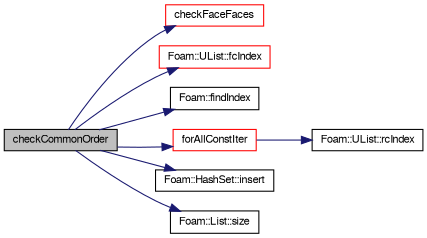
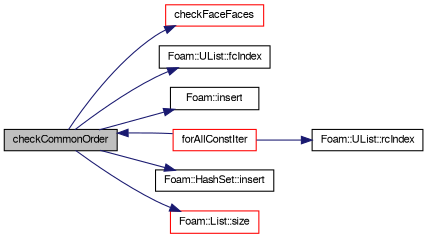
(215, 57) -> (215, 57)
(215, 99) -> (215, 99)
(140, 147) -> (150, 133)
(215, 222) -> (215, 222)
